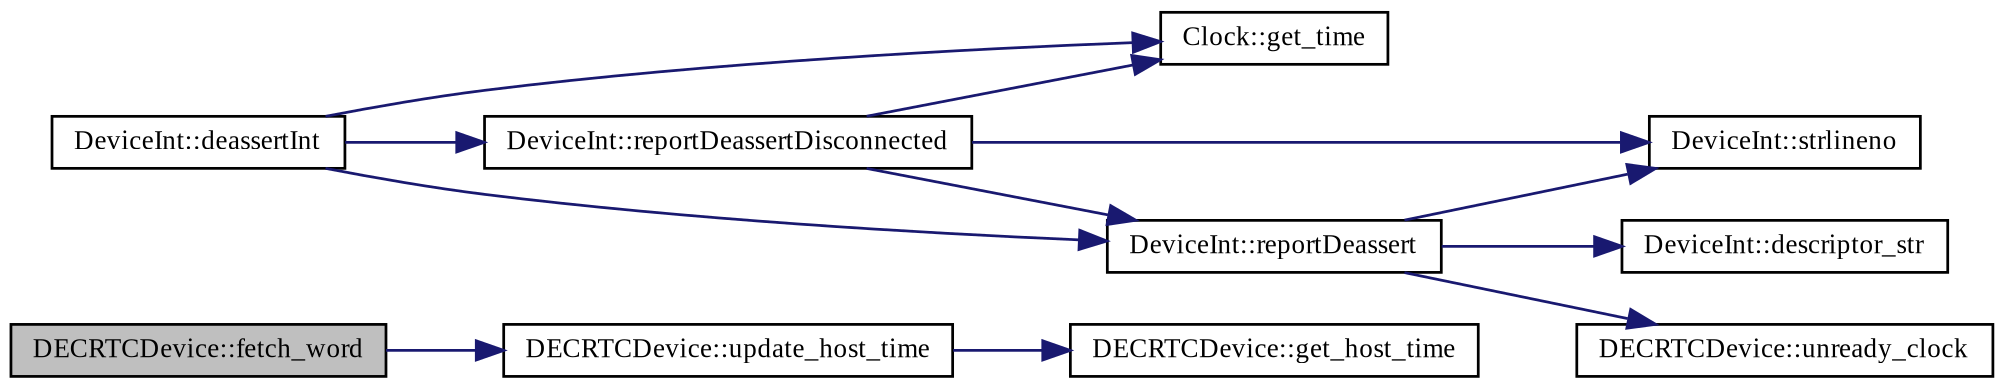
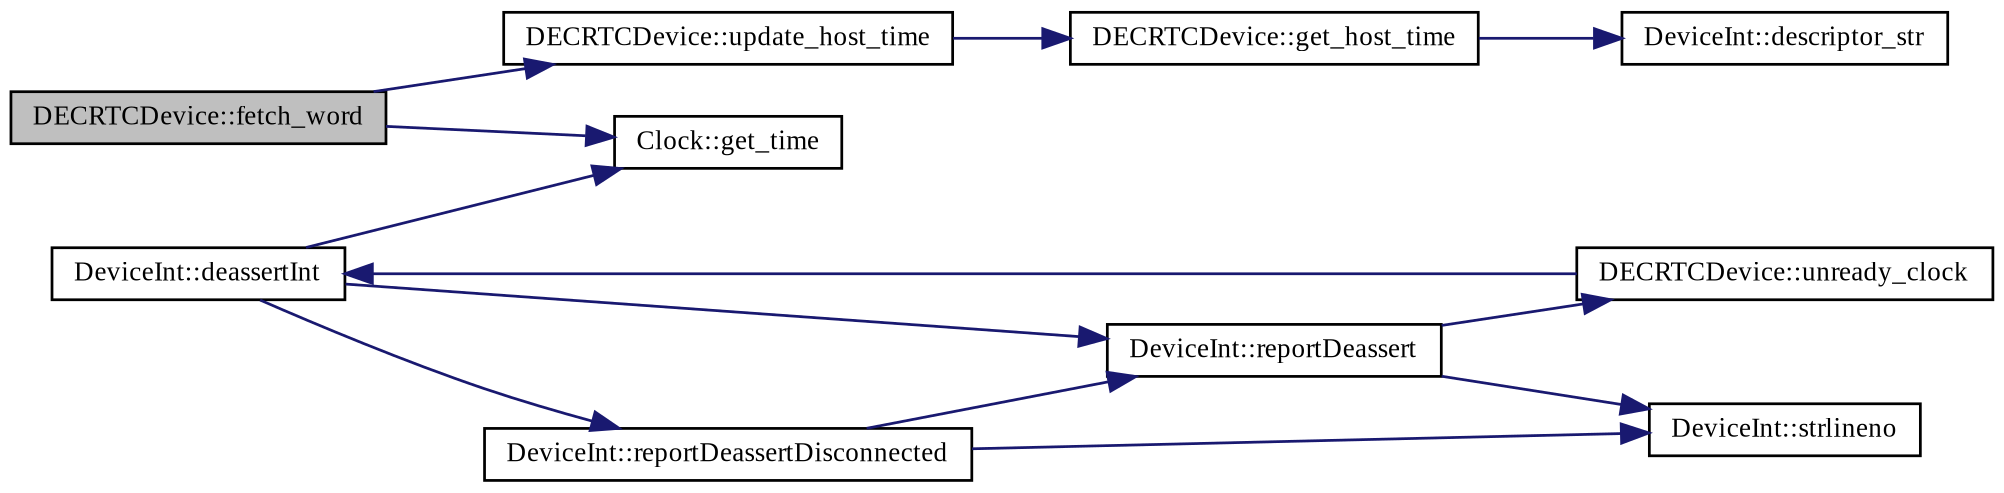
(1000, 91) -> (486, 131)
(1518, 246) -> (1536, 38)
none -> (975, 274)
